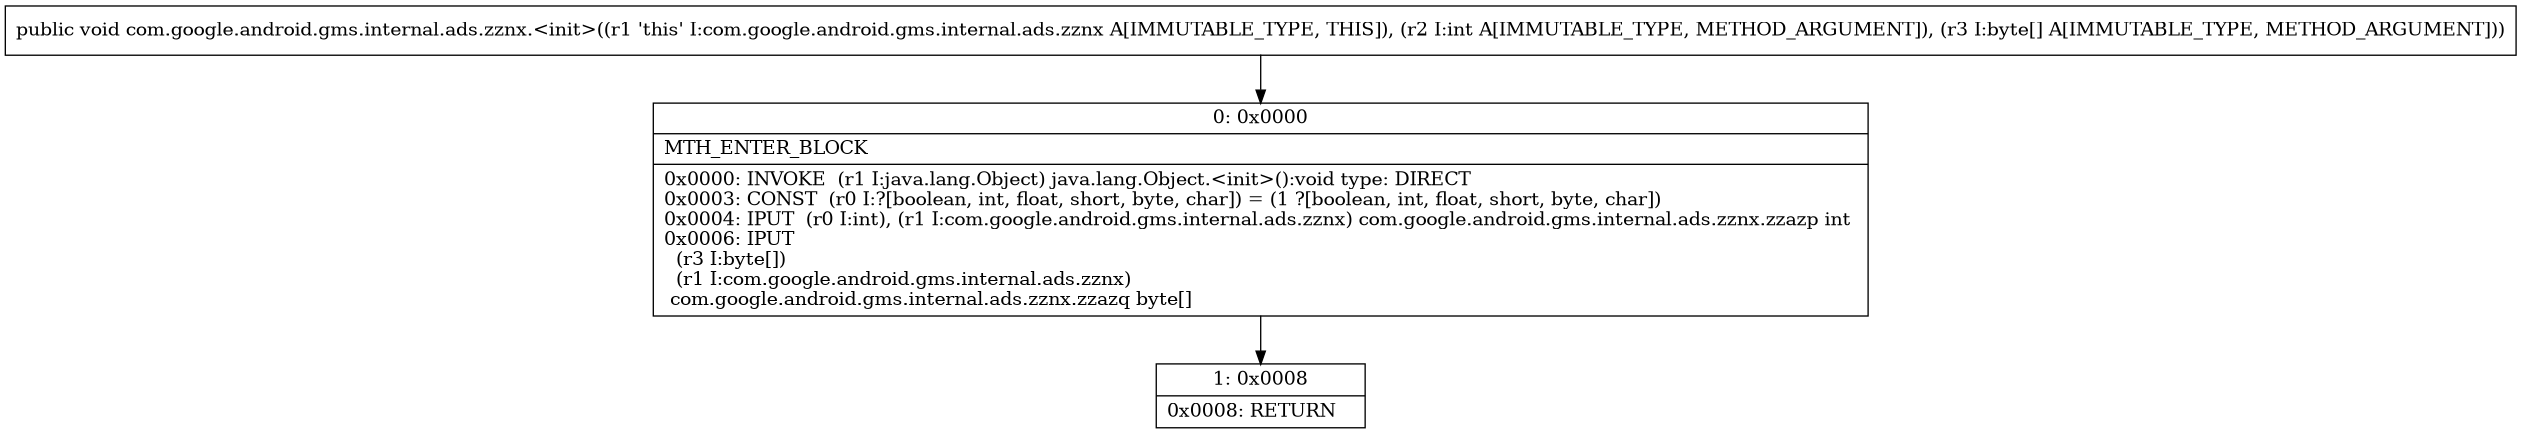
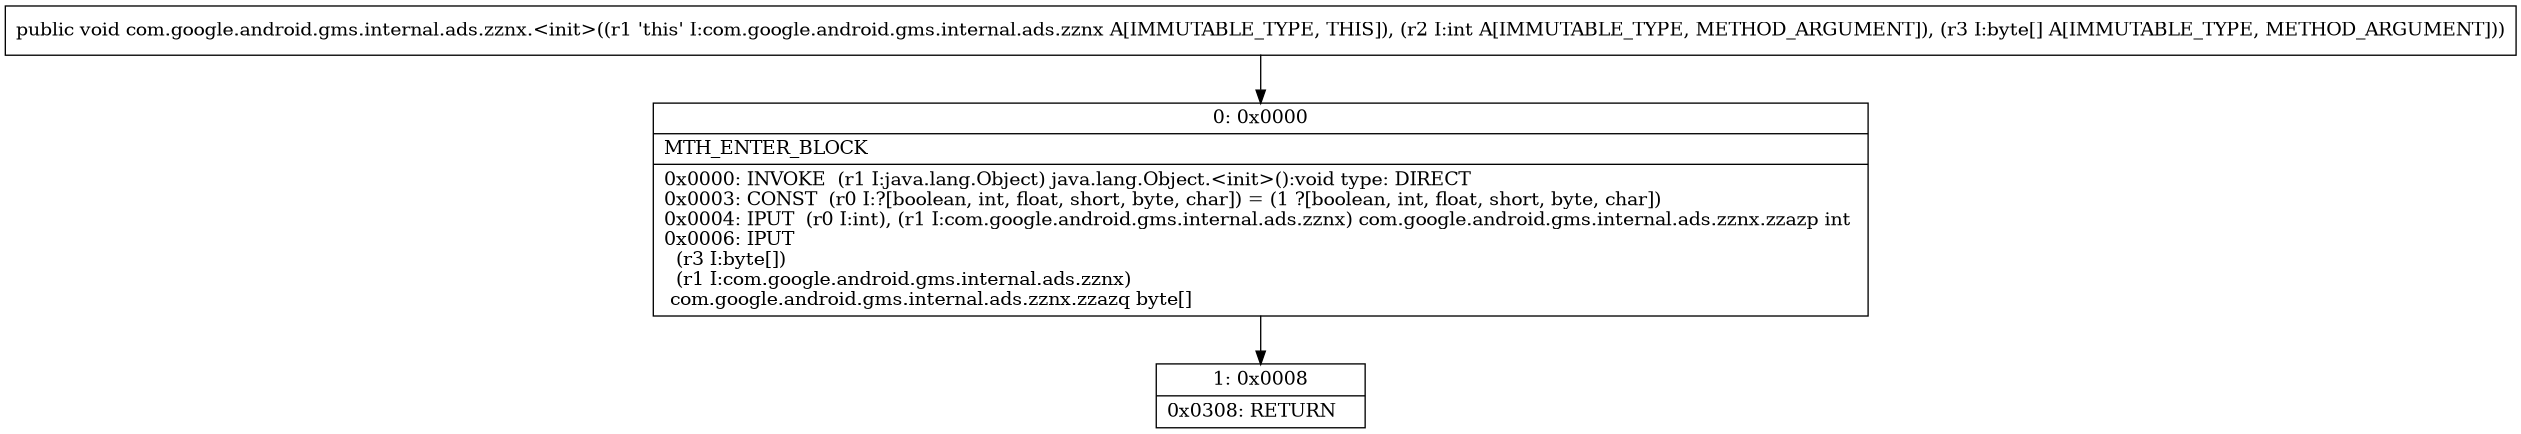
(1261, 411) -> (1261, 411)
